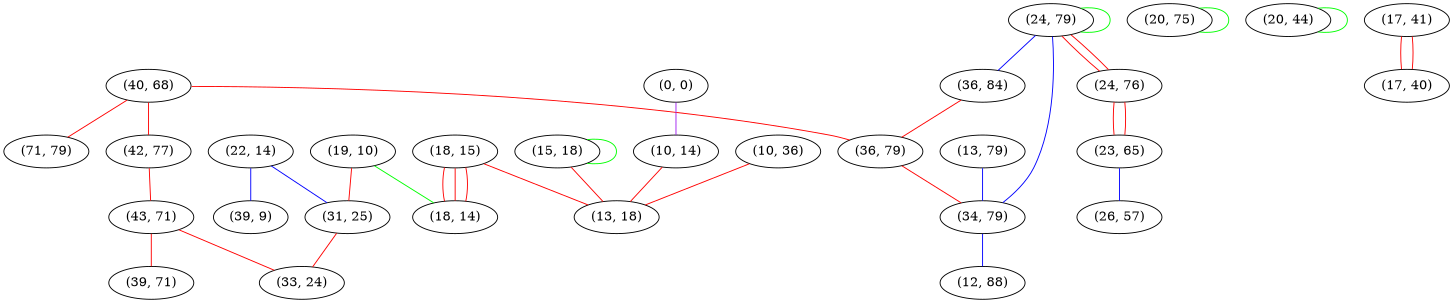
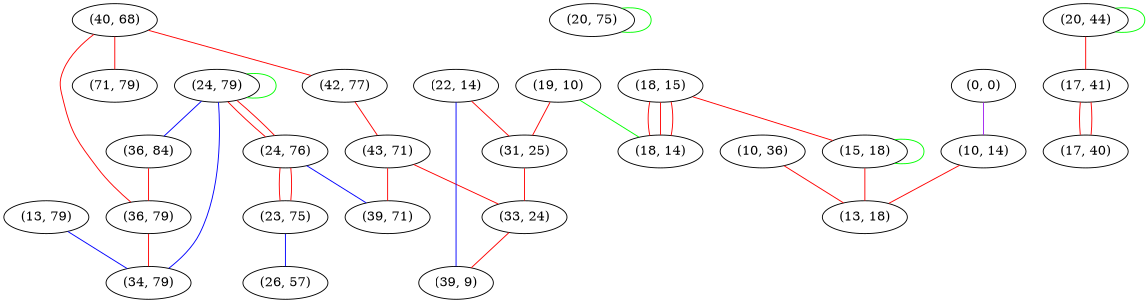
none -> (1086, 53)
(1119, 151) -> (285, 217)
(299, 184) -> (490, 119)
none -> (337, 184)
(536, 184) -> (763, 119)
none -> (490, 250)
(983, 283) -> none
